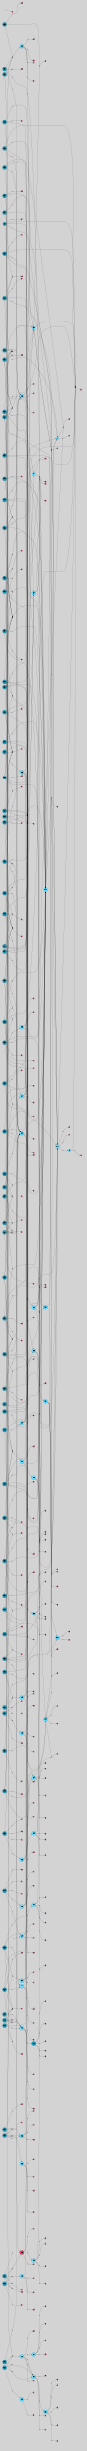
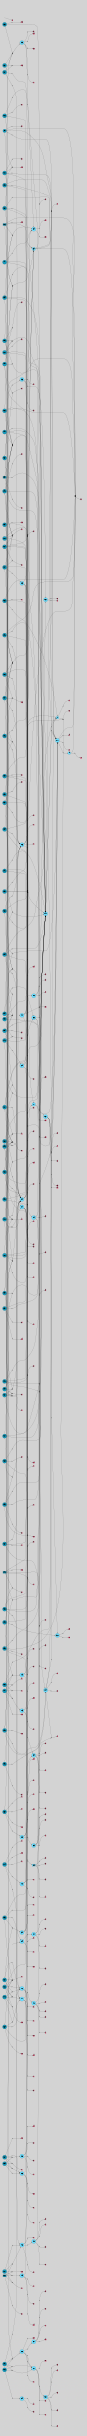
(5, 213) -> none
(5, 631) -> (5, 477)
(5, 1634) -> (5, 1572)
(34, 2044) -> (34, 2003)
(22, 2252) -> (22, 2245)
(5, 2284) -> (5, 2276)
